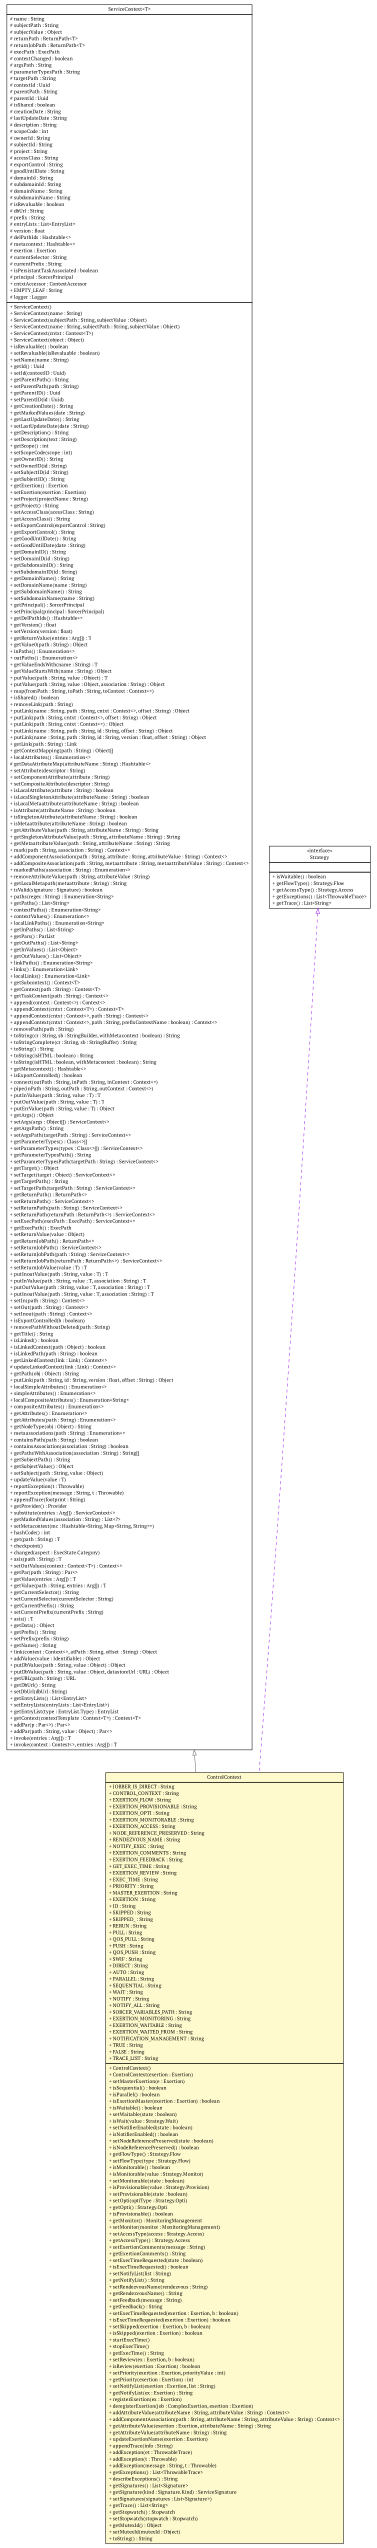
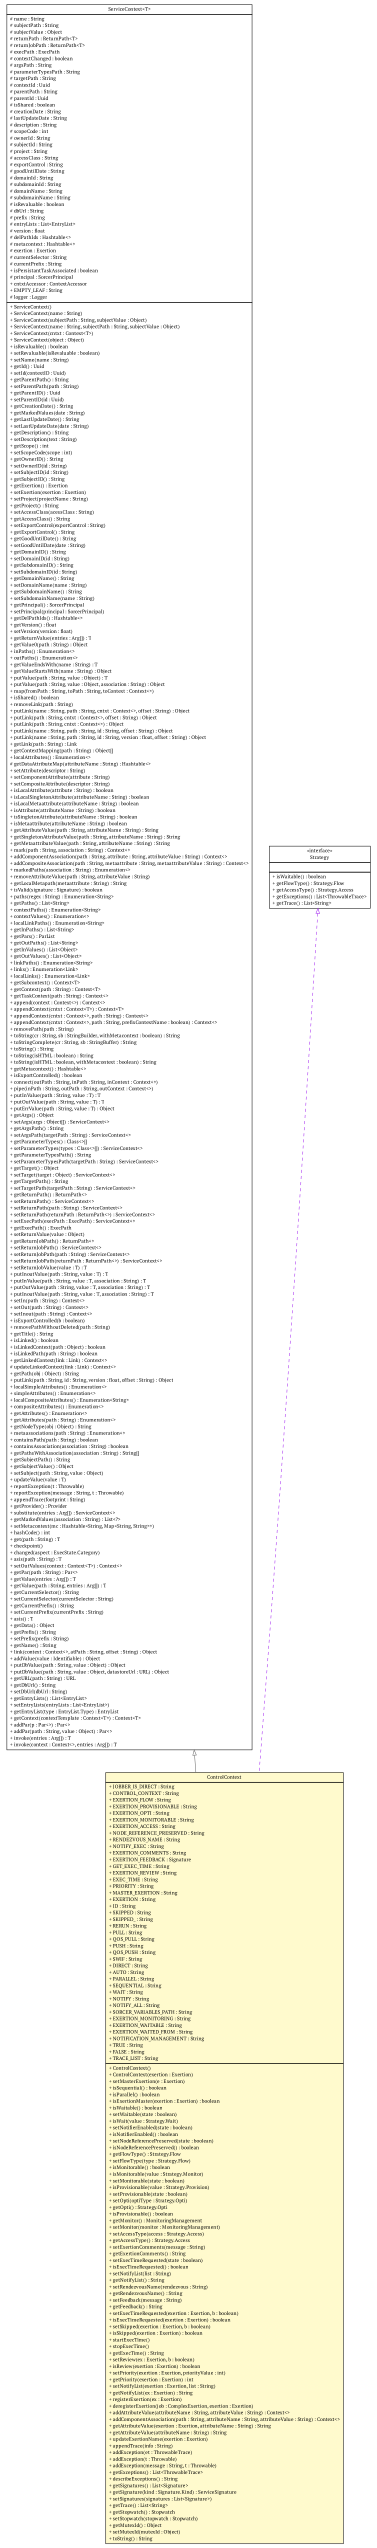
(146, 1860) -> (150, 1860)
